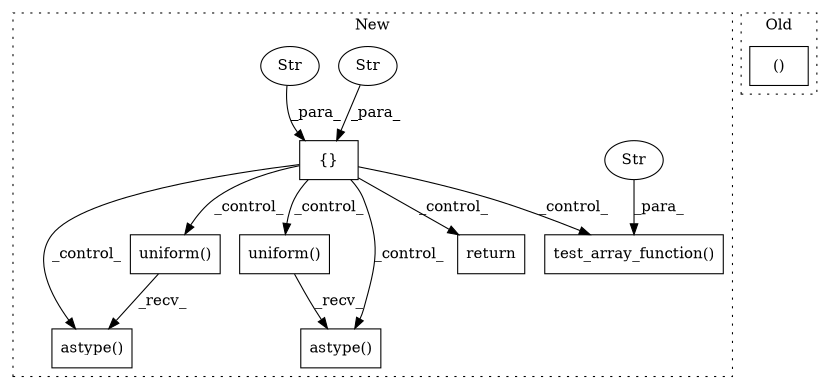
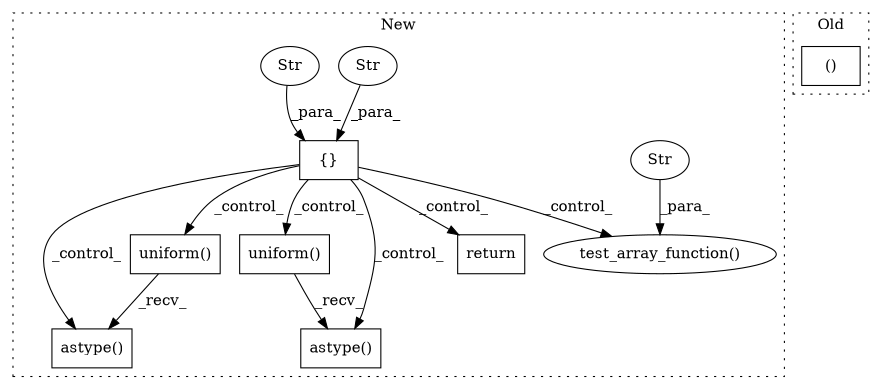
(634, 254) -> (660, 254)
